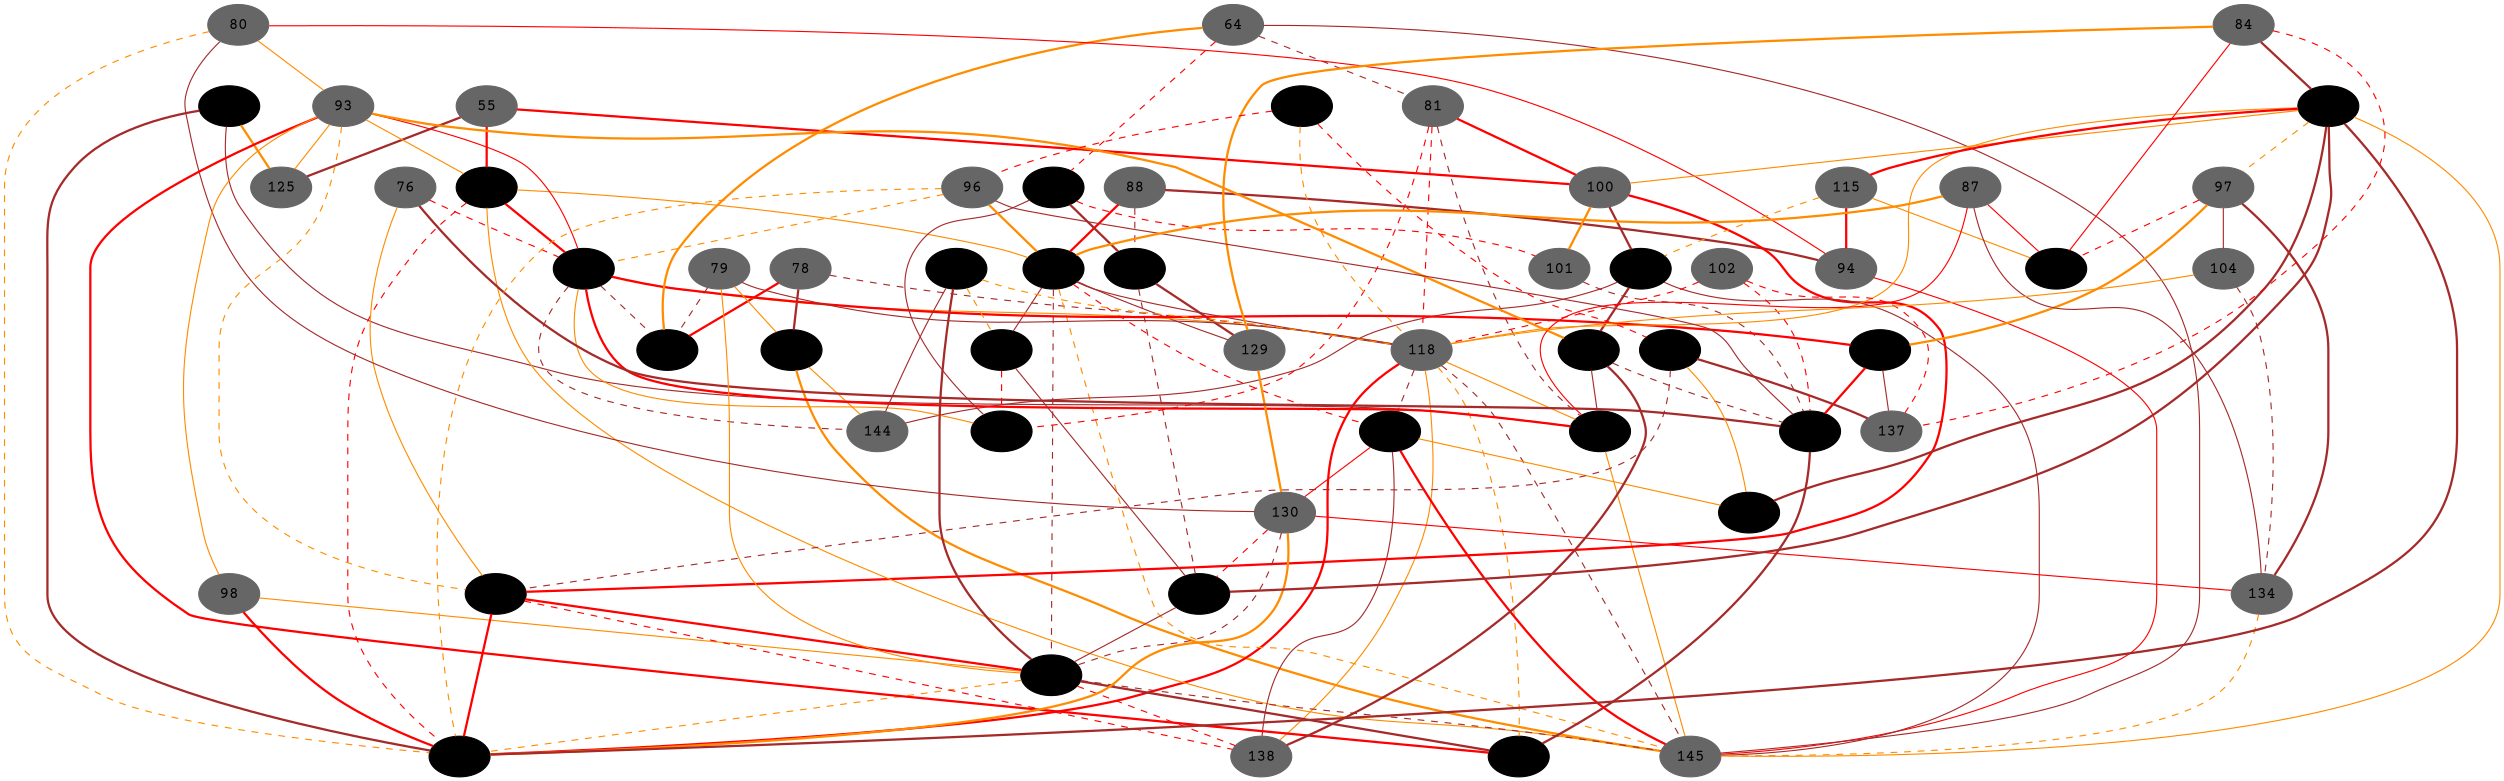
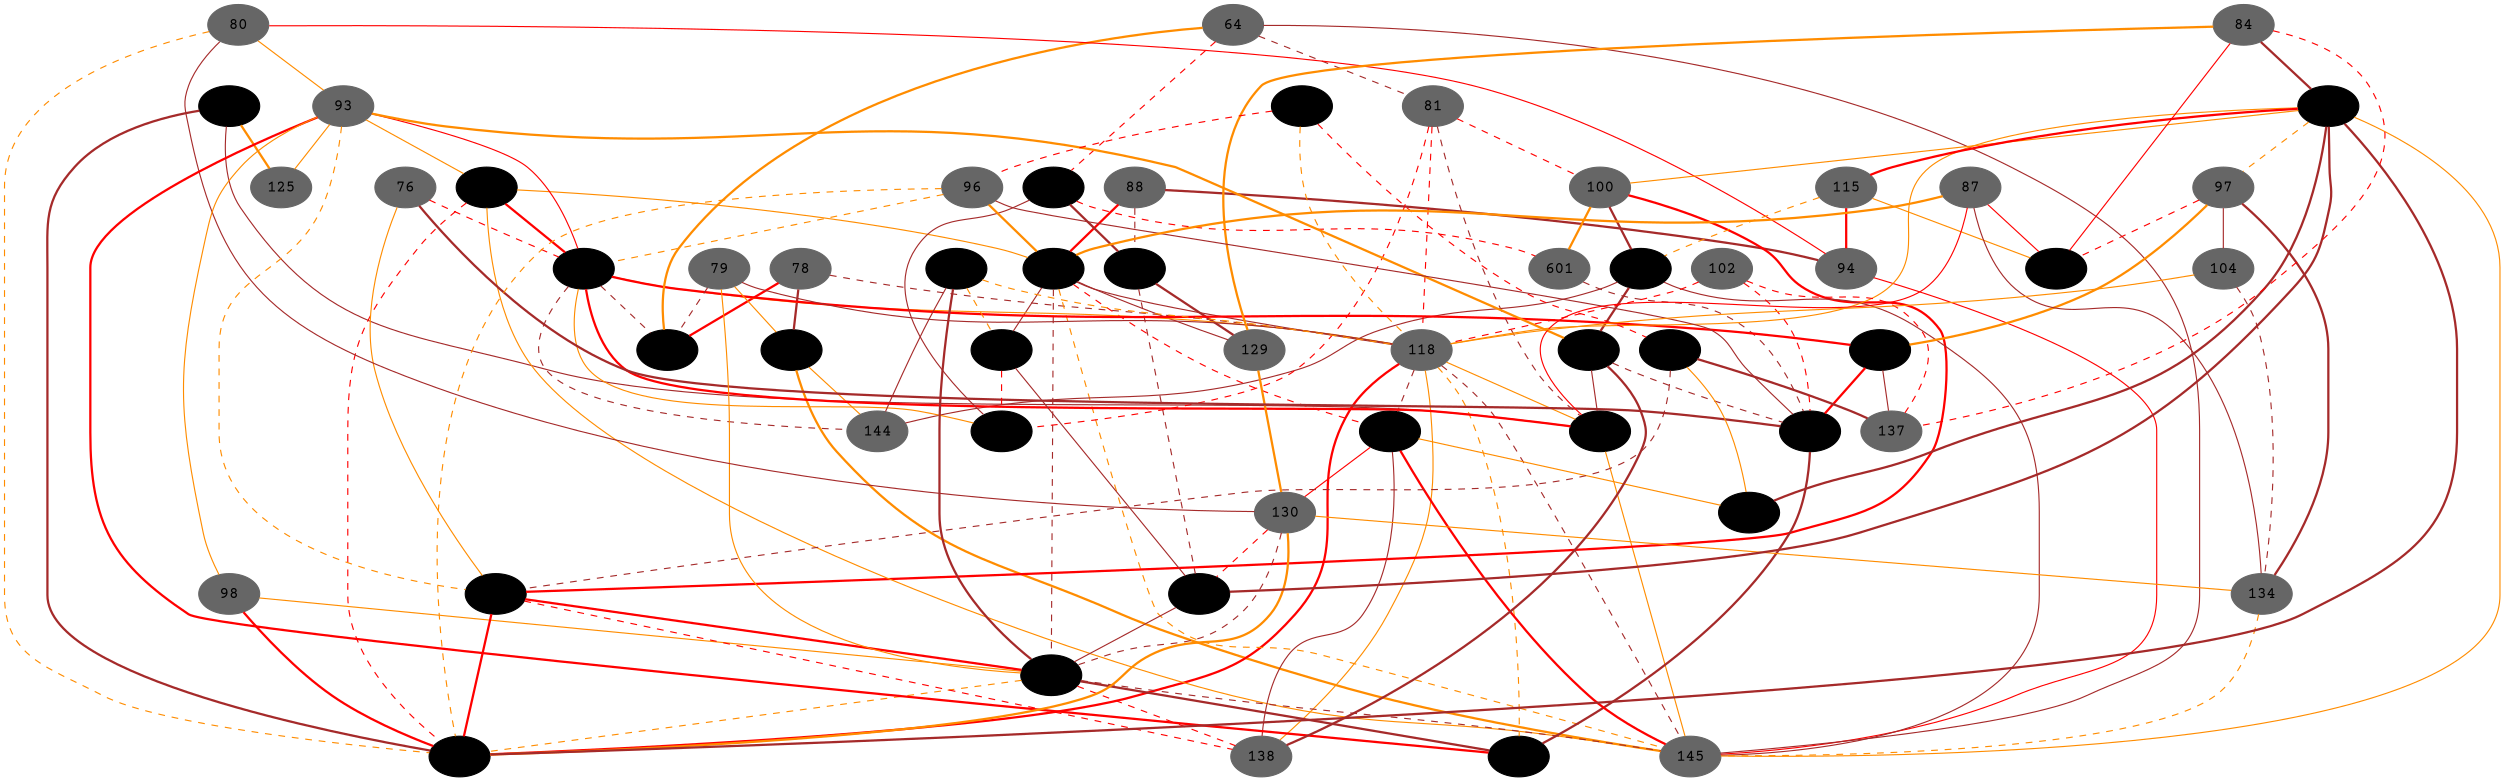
(487, 106) -> none
(1516, 147) -> (1516, 147)
(1559, 269) -> (1559, 269)
(1796, 555) -> (1796, 555)
